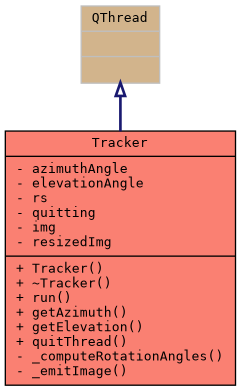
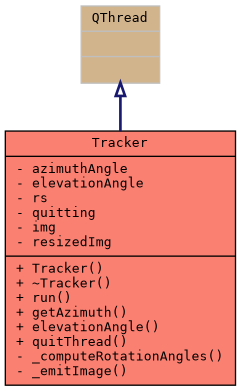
(80, 327) -> (88, 327)
